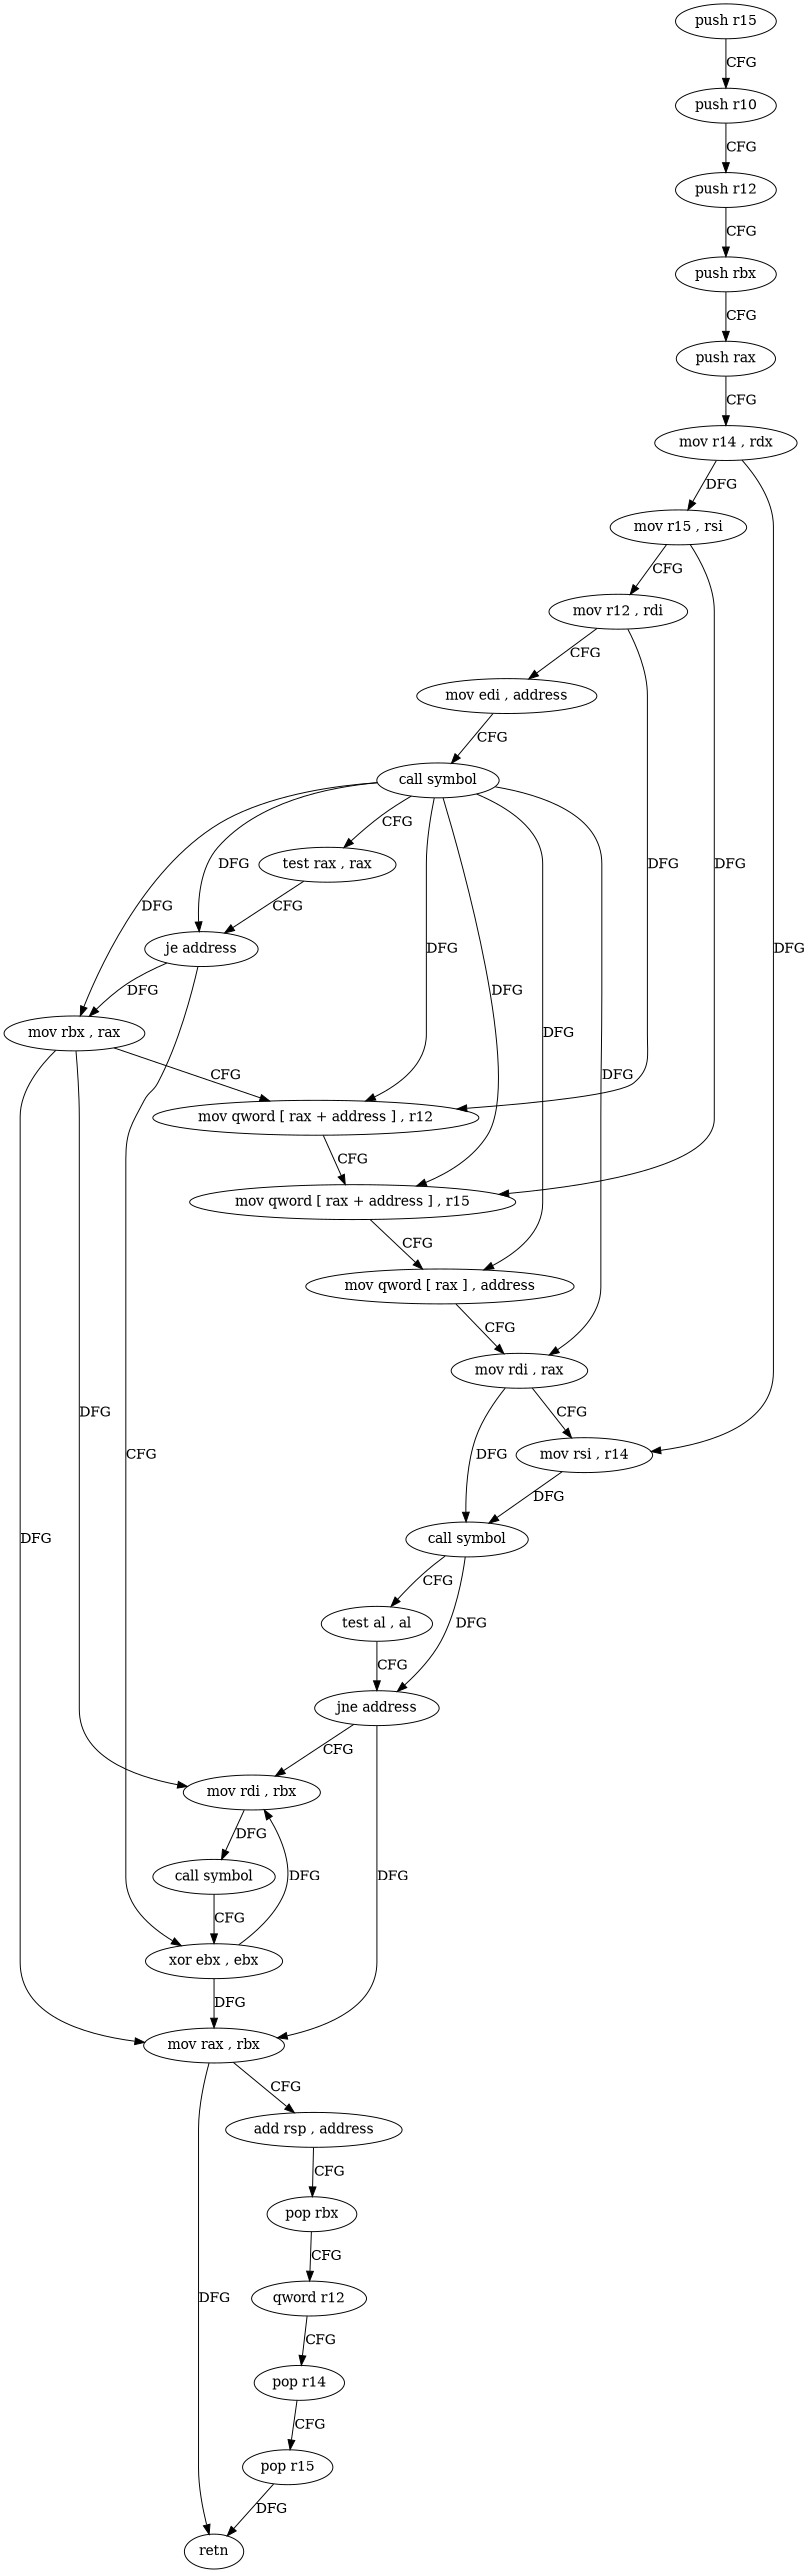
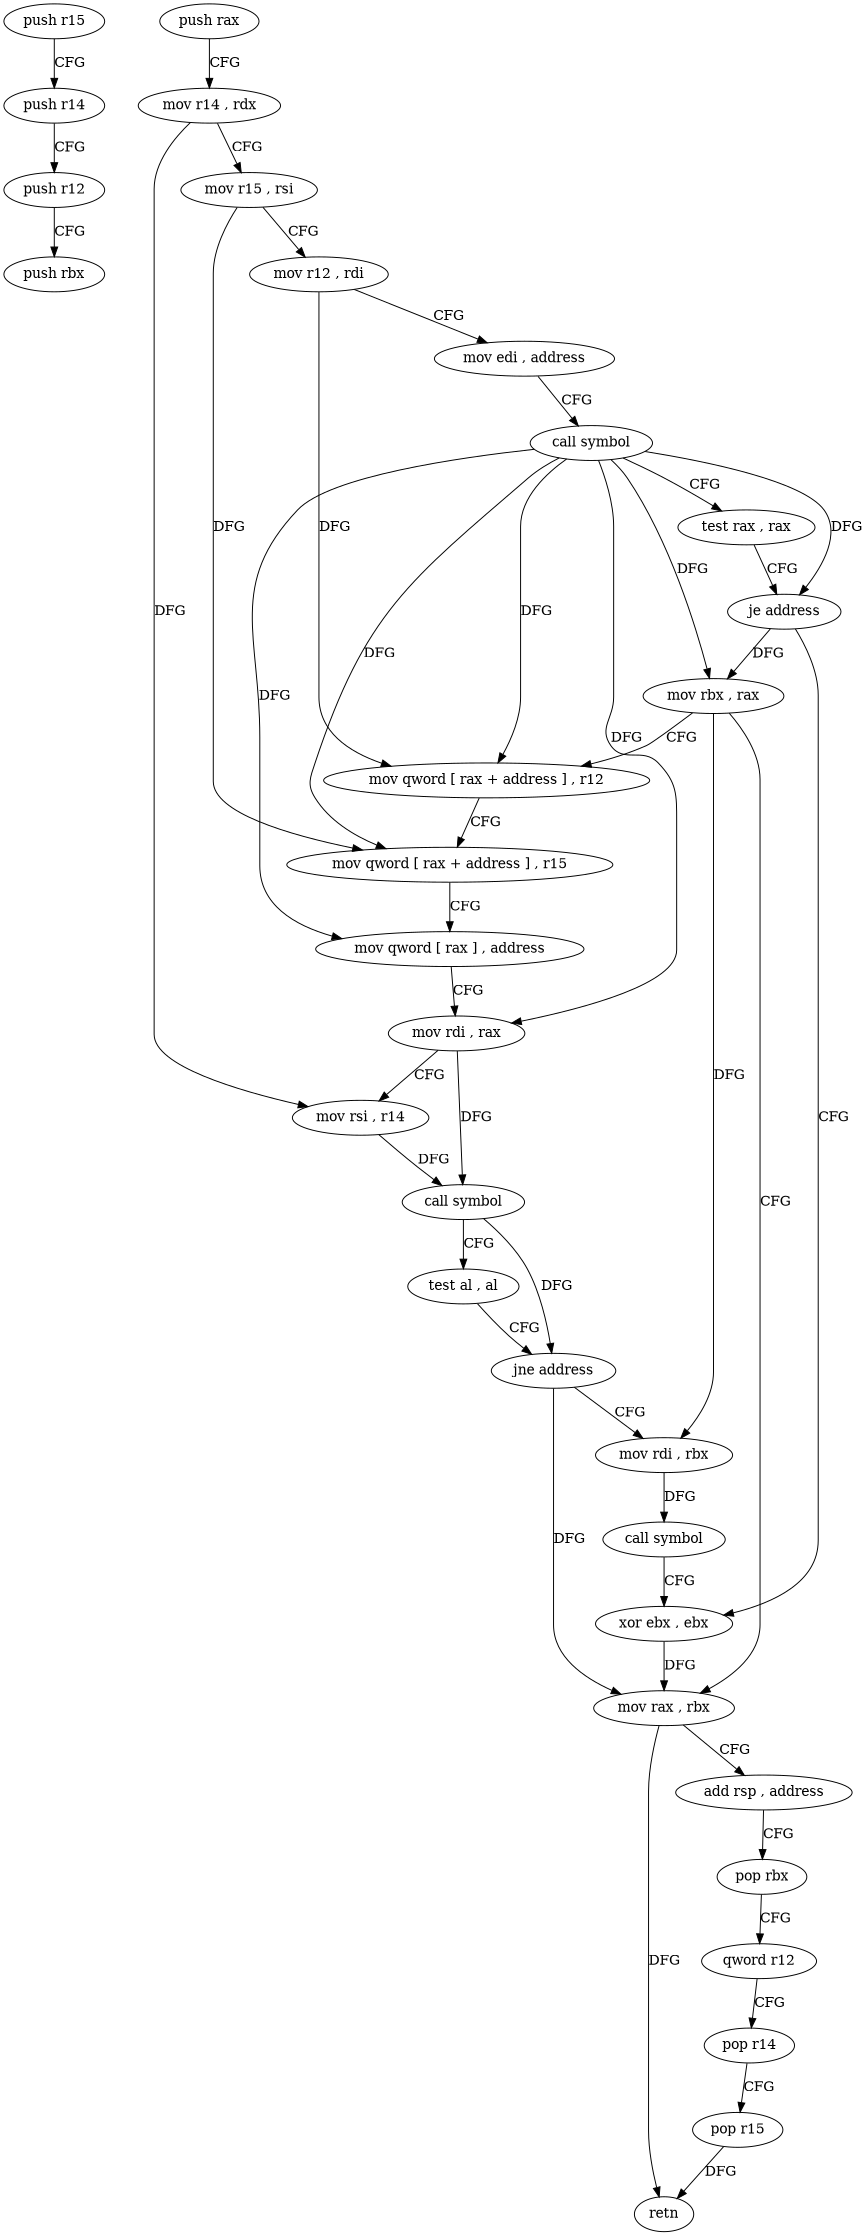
(726, 106) -> (54, 106)
(726, 312) -> none
(722, 485) -> (247, 148)
(36, 1539) -> (776, 1202)
(286, 1889) -> none
